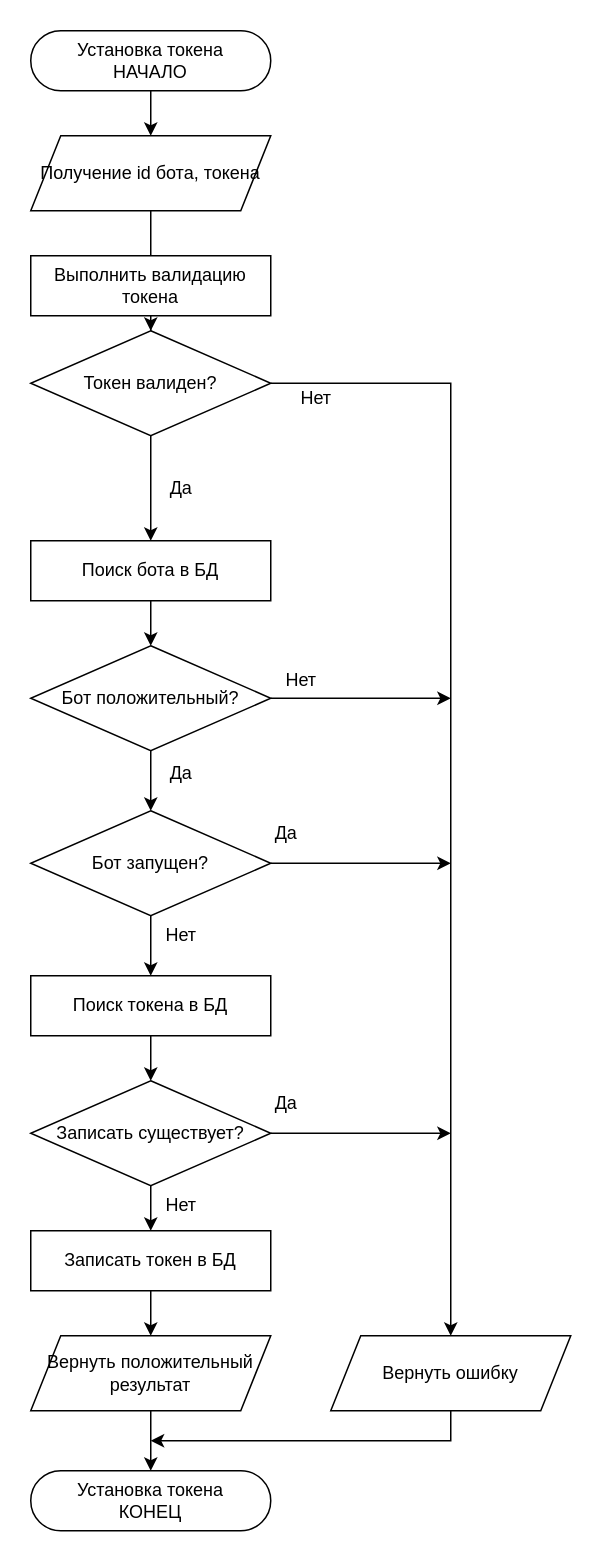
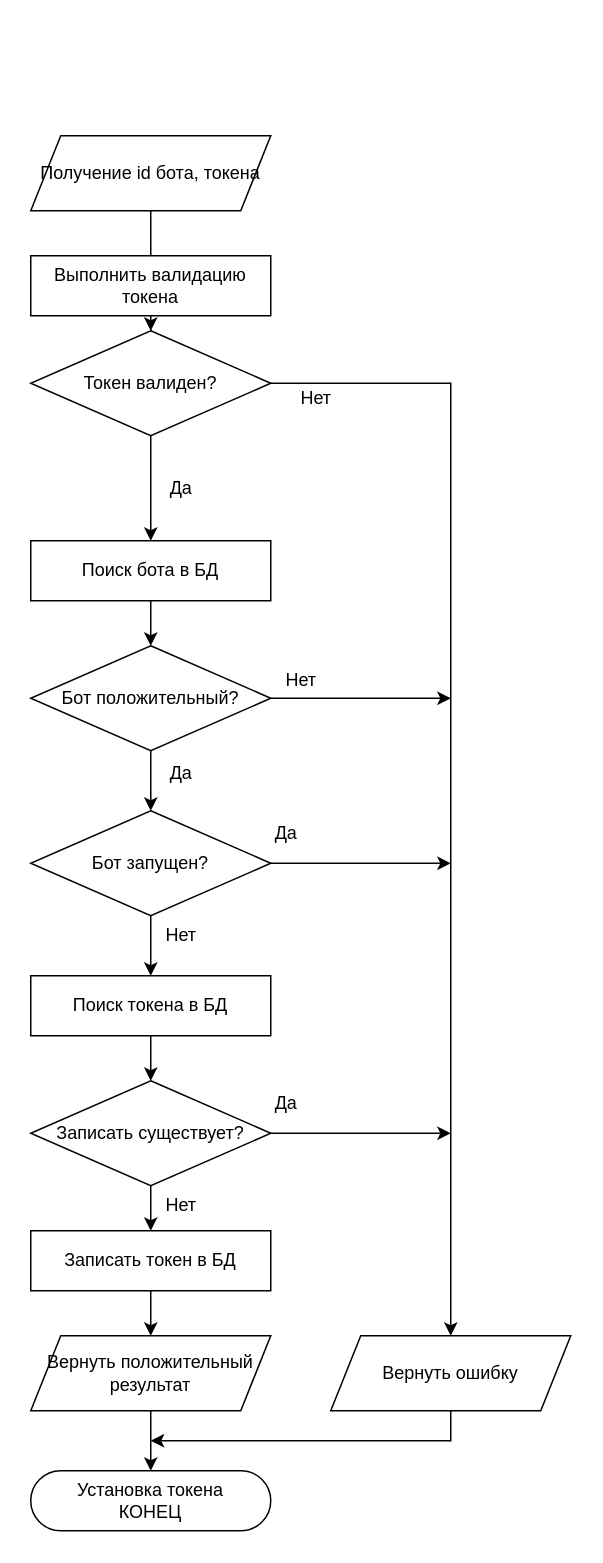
(151, 61) -> none
(151, 119) -> none
